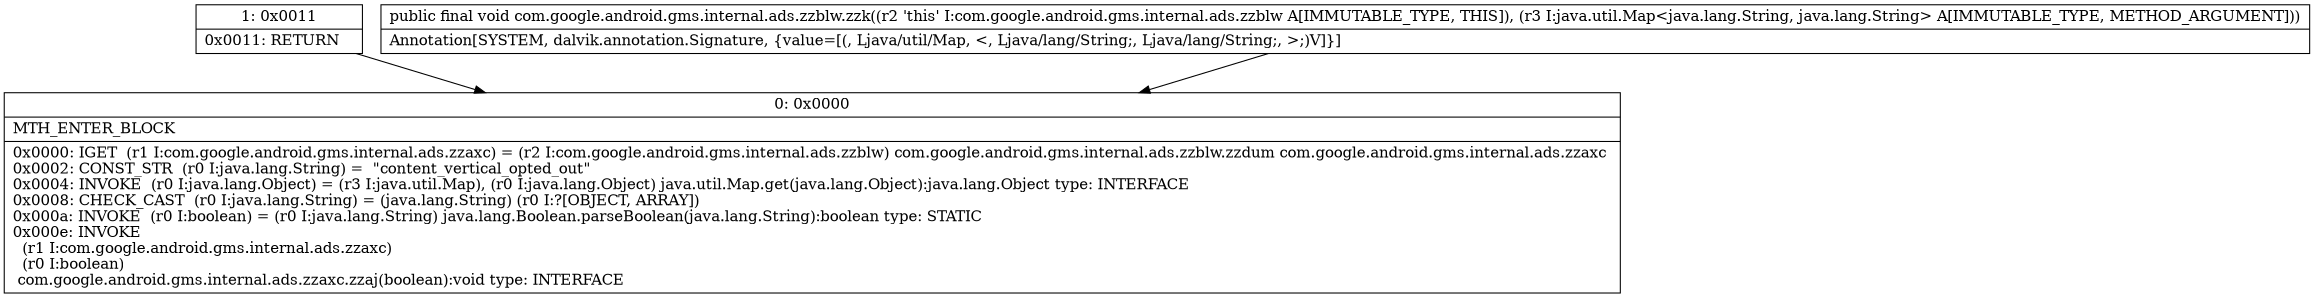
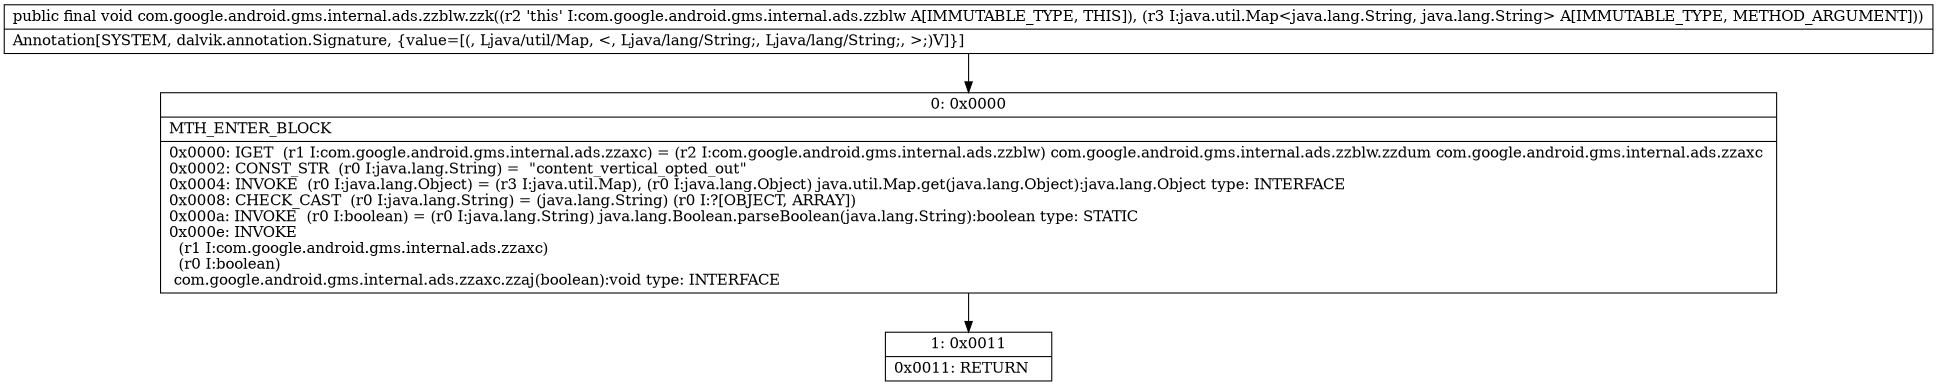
(416, 72) -> (969, 307)
